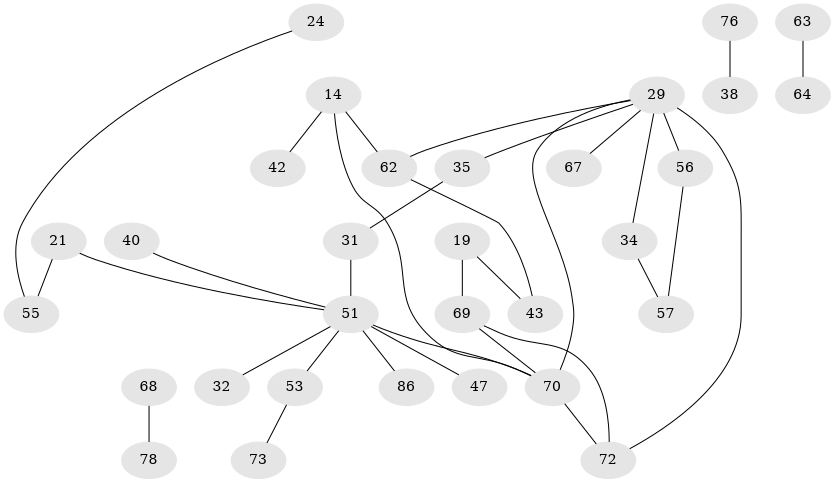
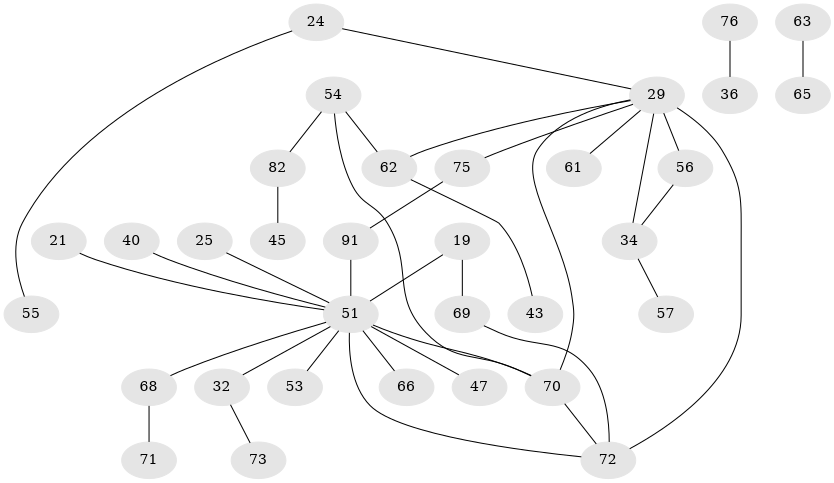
none -> (487, 59)
(334, 95) -> (334, 95)
(730, 95) -> (730, 95)
(803, 95) -> (803, 95)
(278, 168) -> (278, 168)
(462, 168) -> (462, 168)
(574, 168) -> (574, 168)
none -> (205, 241)
none -> (278, 241)
(351, 241) -> (351, 241)
(676, 241) -> (657, 205)
(45, 278) -> none
(499, 278) -> (410, 276)
none -> (247, 347)
(507, 351) -> none
(407, 387) -> (407, 387)
(277, 424) -> (240, 424)
none -> (435, 433)
(149, 460) -> (149, 460)
